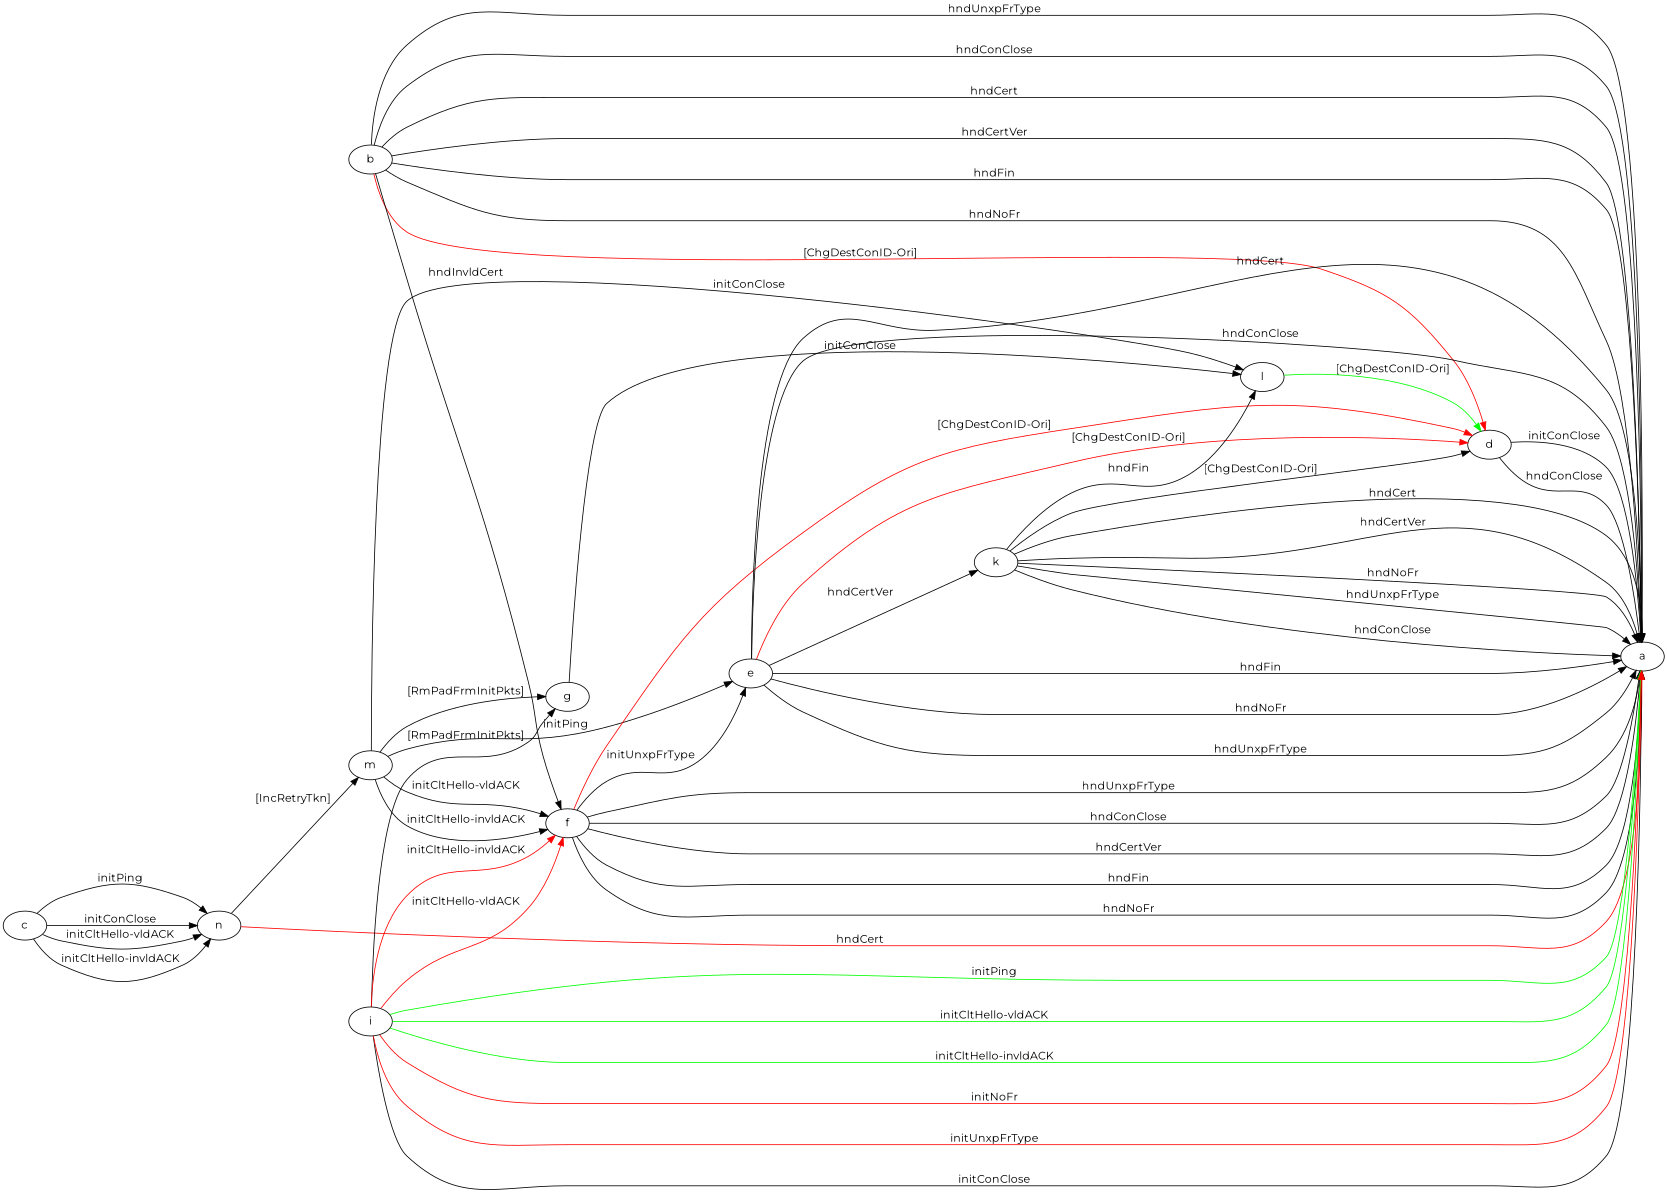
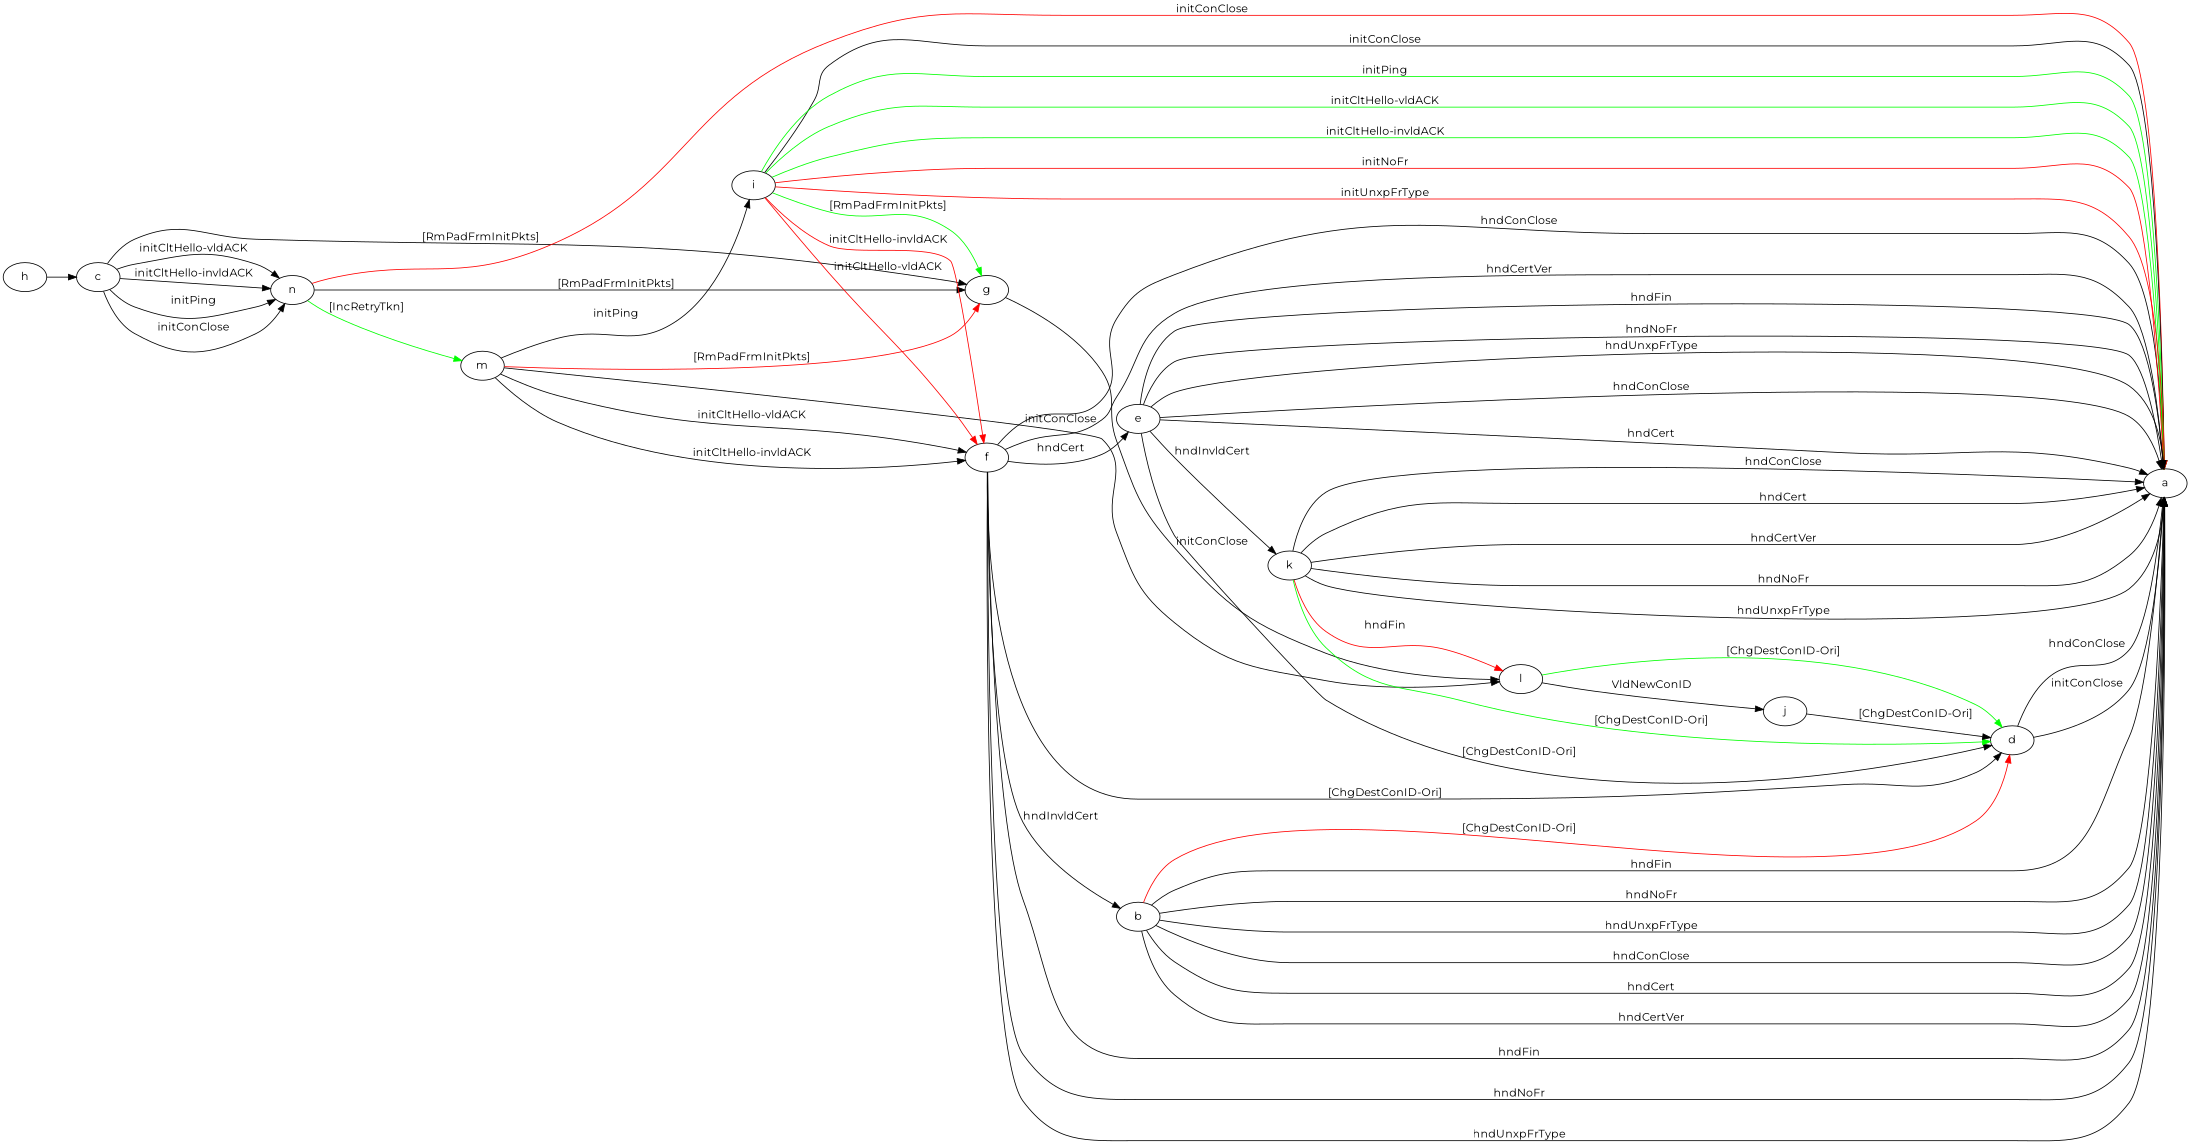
none -> (528, 244)
none -> (25, 277)
none -> (636, 290)
(945, 454) -> (1373, 799)
(1072, 462) -> (1485, 762)
(473, 486) -> (1005, 758)
(1137, 486) -> (1380, 647)
(1231, 487) -> (1609, 728)
(862, 592) -> (1214, 452)
(452, 709) -> (747, 367)
none -> (1785, 711)
(559, 736) -> (656, 331)
(652, 755) -> (1063, 448)
(390, 819) -> (885, 215)
(292, 848) -> (379, 335)
(862, 940) -> (1214, 9)
